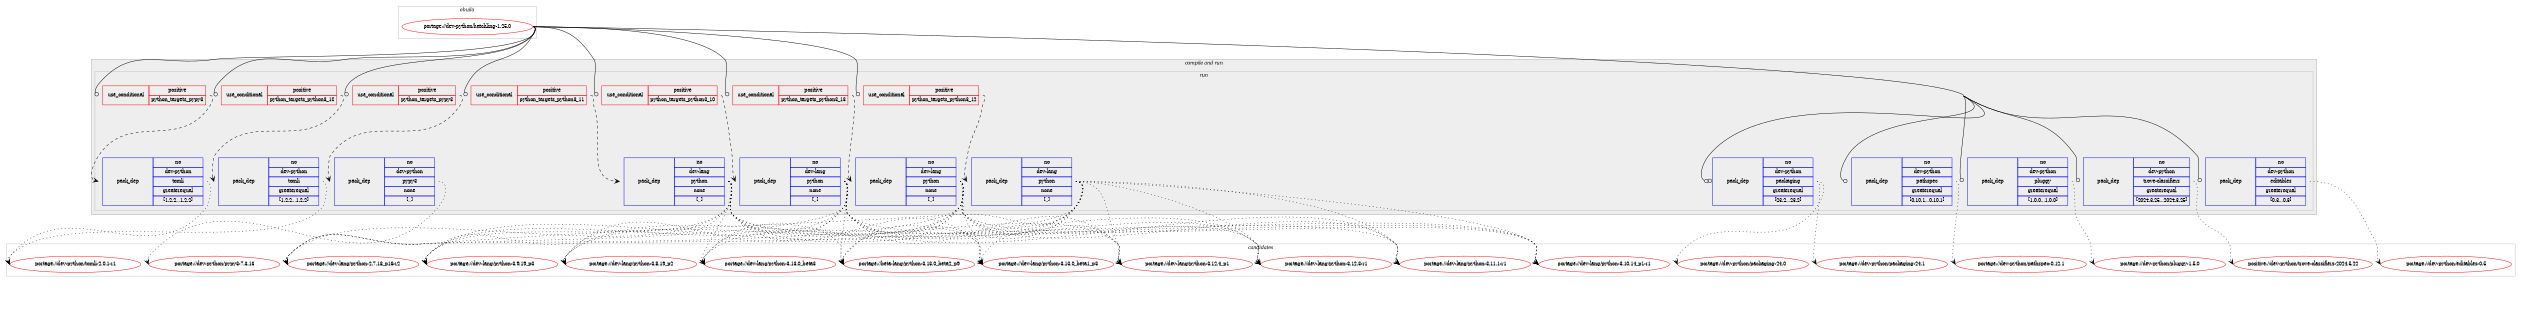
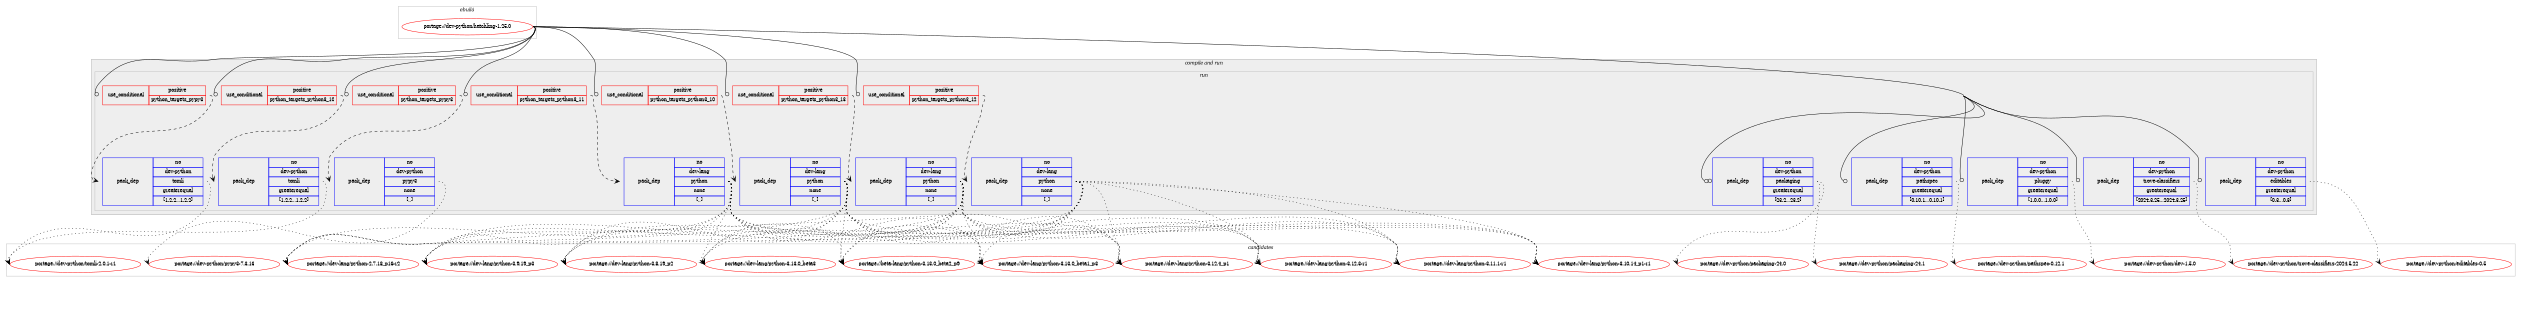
(2160, 264) -> (2160, 264)
(2303, 264) -> (2303, 264)
